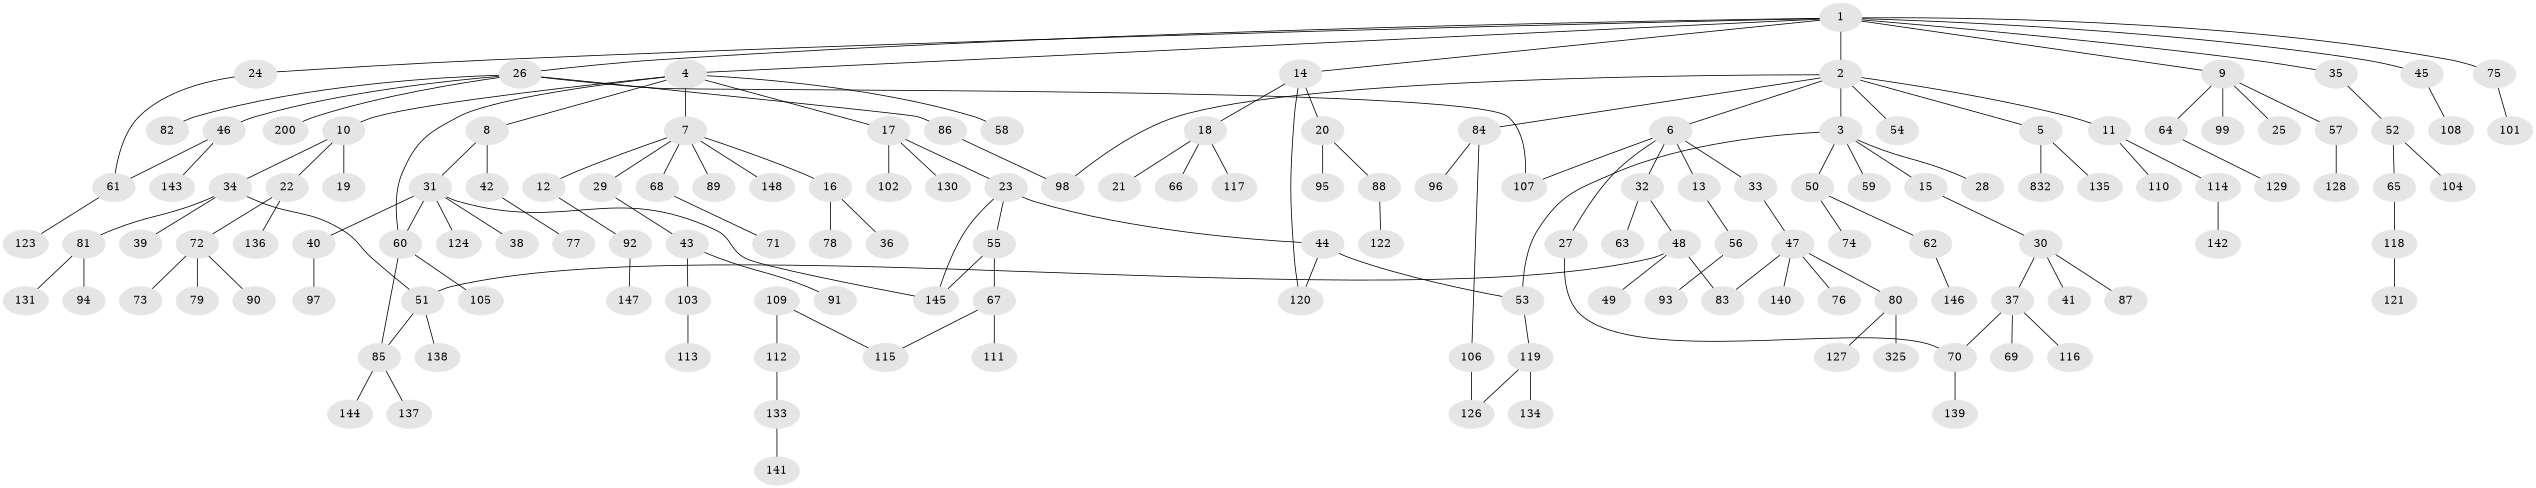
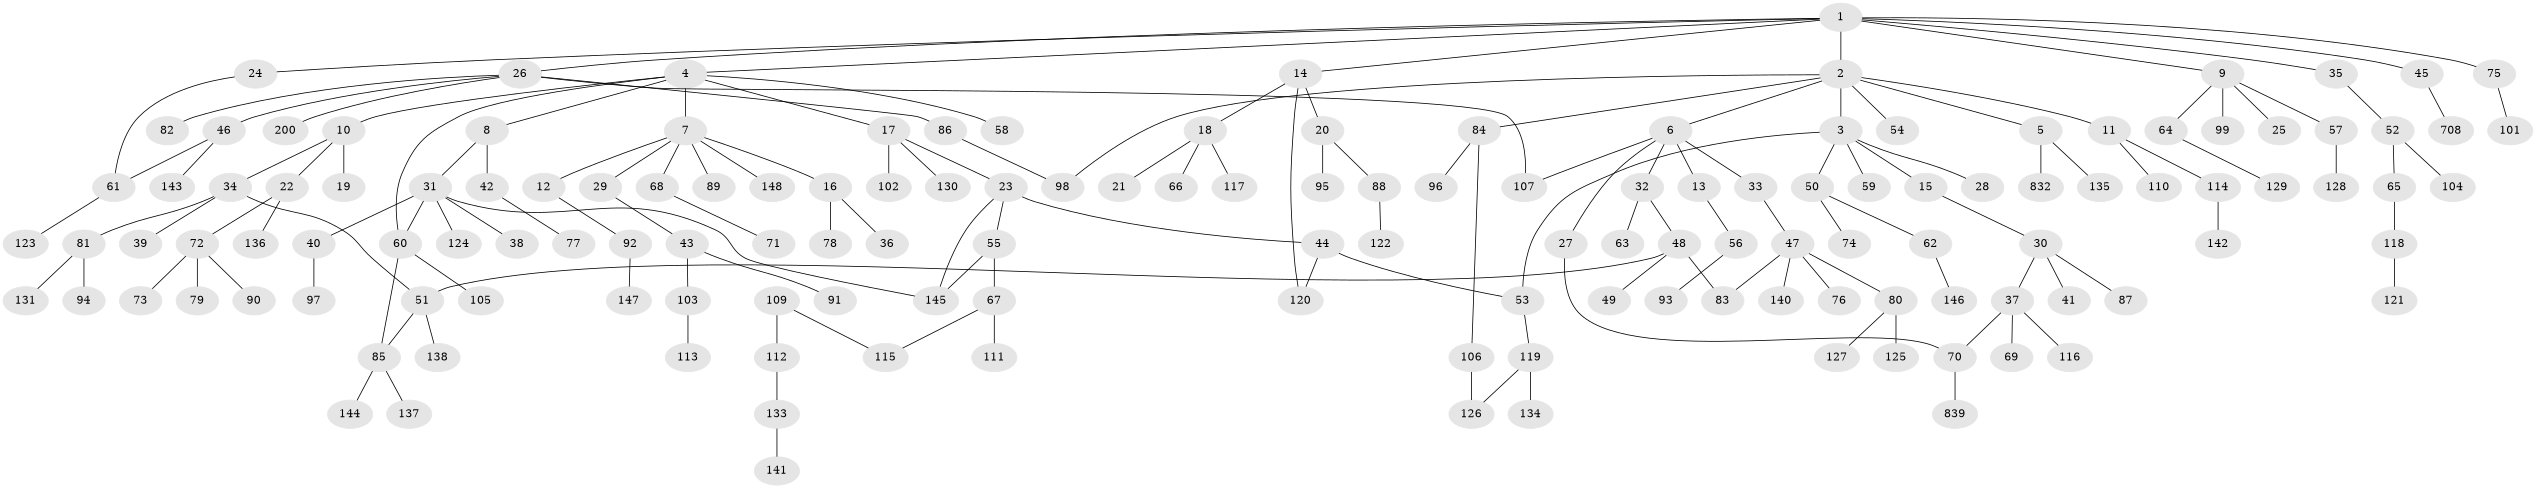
(2451, 131) -> (2451, 131)
(1896, 358) -> (1896, 358)
(1955, 414) -> (1955, 414)
